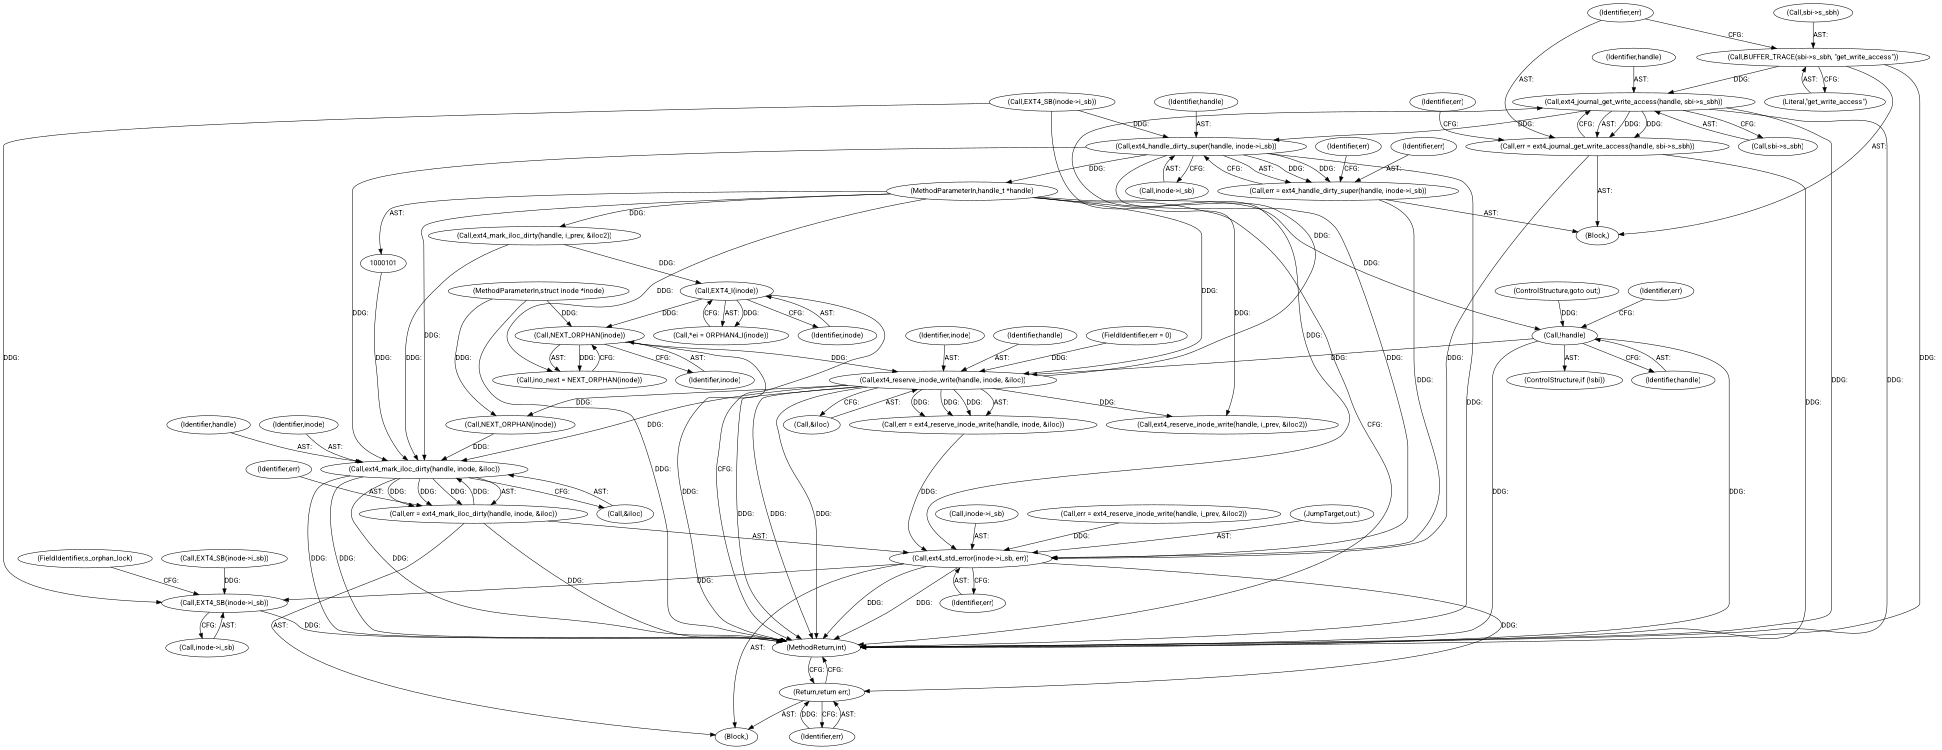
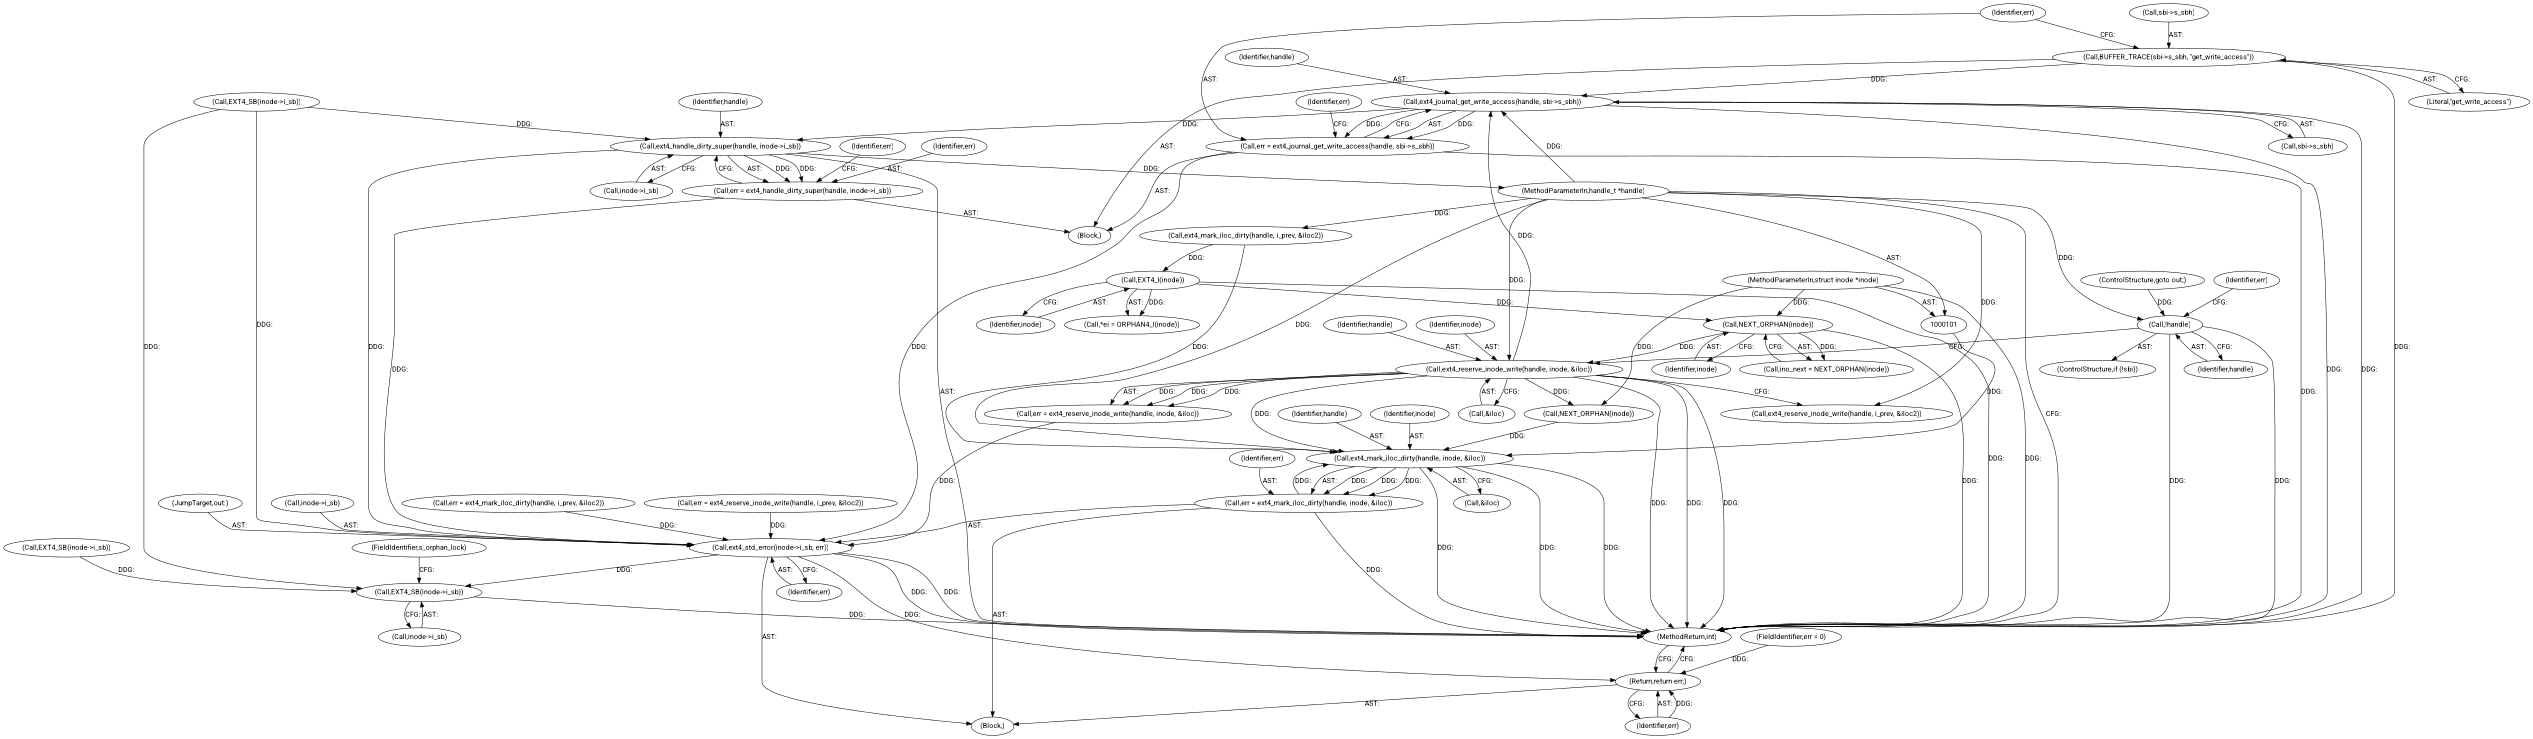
(576, 159) -> none
(682, 270) -> (1540, 148)
none -> (1905, 296)
(703, 315) -> none
(1045, 357) -> (1727, 659)
(1340, 358) -> (1958, 347)
(1109, 403) -> (1763, 392)
(1476, 403) -> (949, 392)
(726, 469) -> (1998, 459)
none -> (519, 503)
